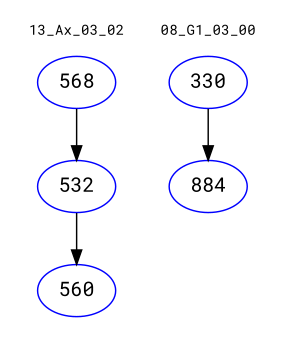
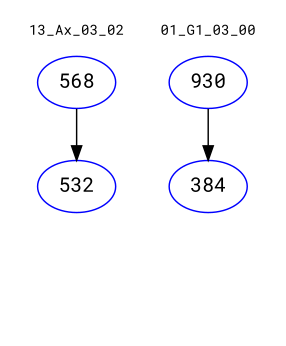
(209, 31) -> (209, 31)
(208, 82) -> (208, 82)
(208, 187) -> (208, 187)
(77, 291) -> none
